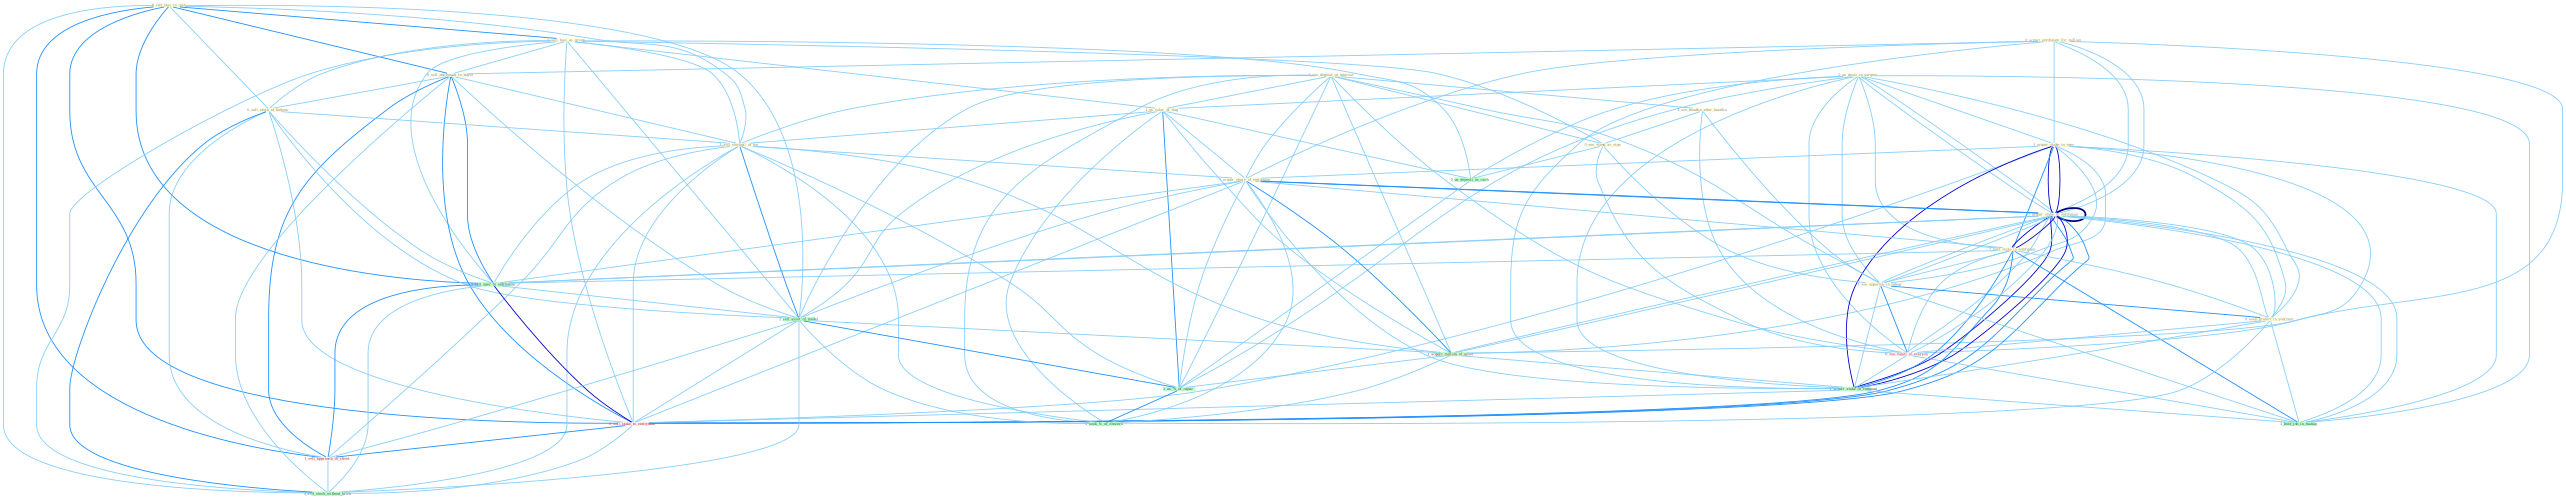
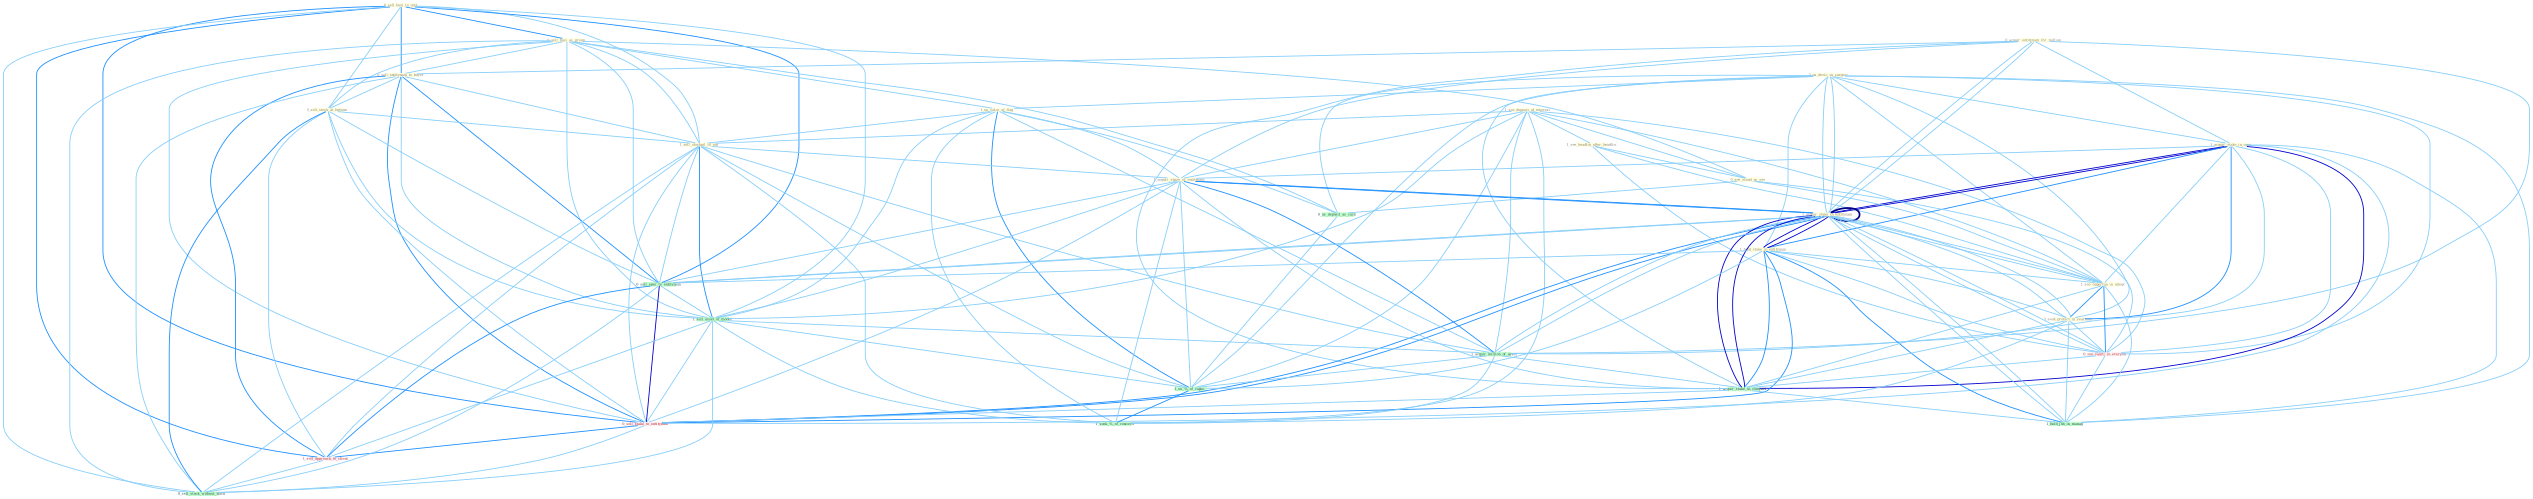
(1247, 92) -> none
(1603, 145) -> (1748, 180)
(2218, 191) -> (2217, 284)
(1629, 215) -> (1480, 364)
(989, 354) -> (952, 354)
(1451, 354) -> (1495, 354)
